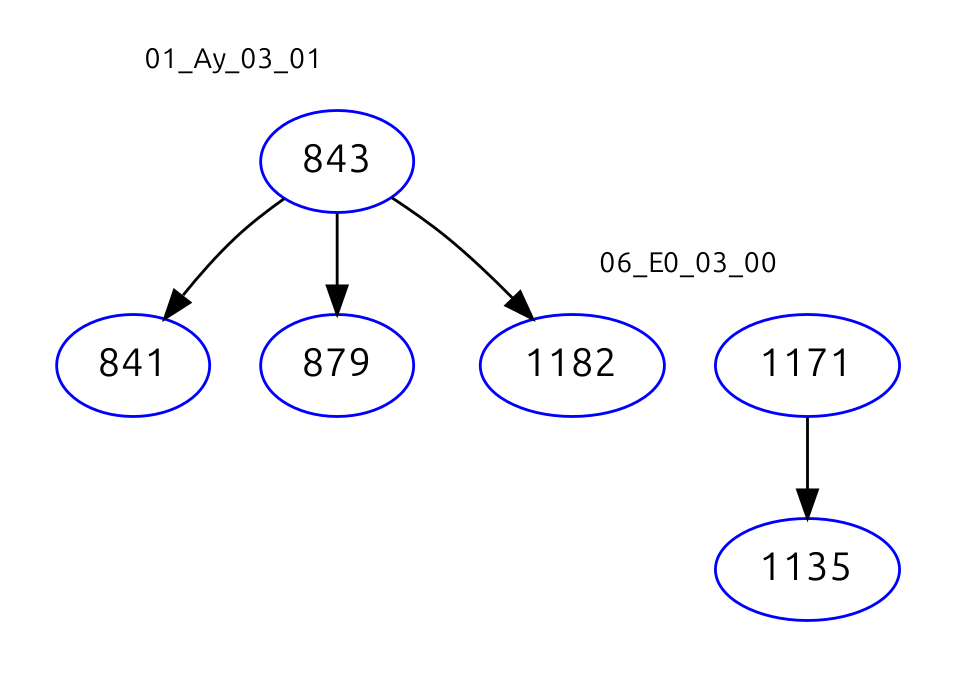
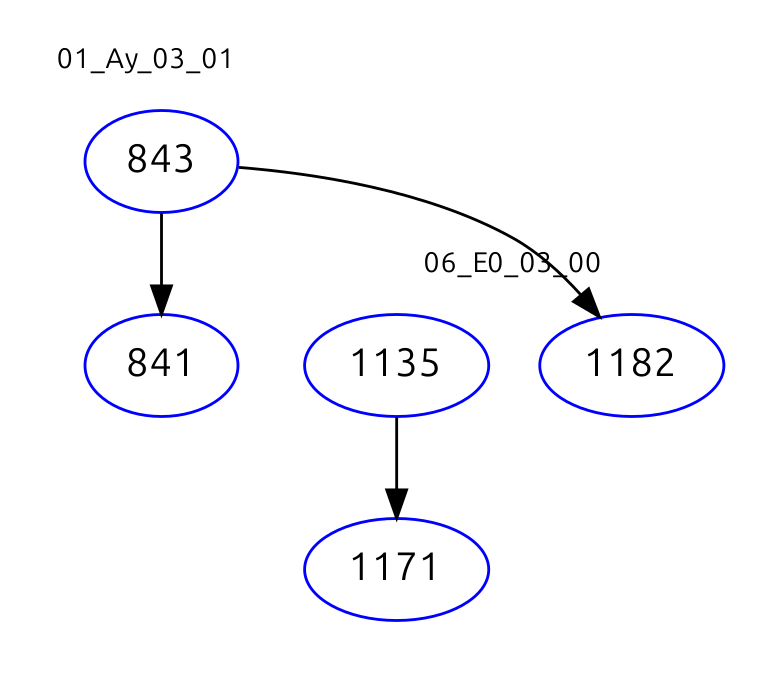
(337, 366) -> none
(808, 454) -> (397, 454)
